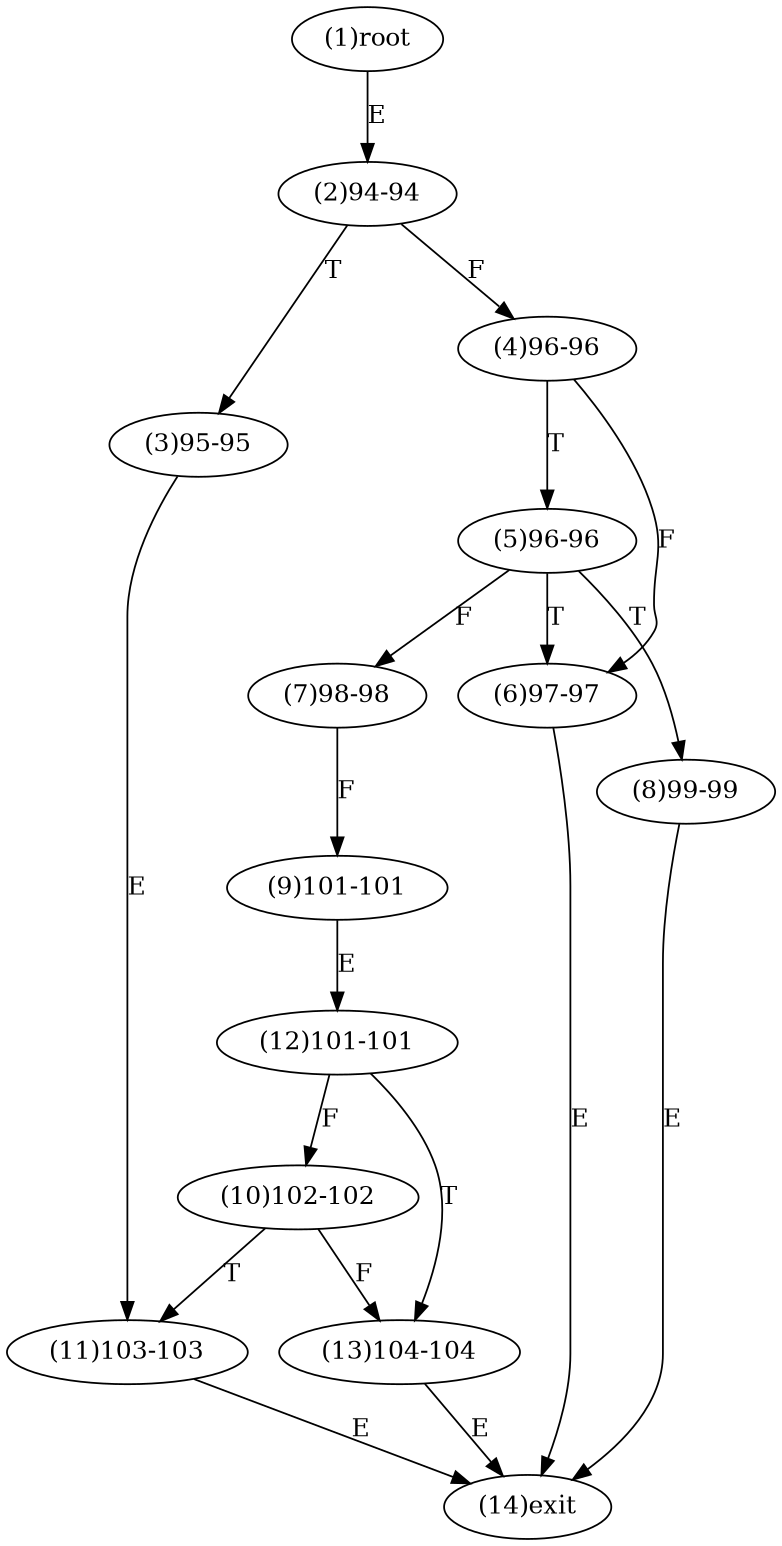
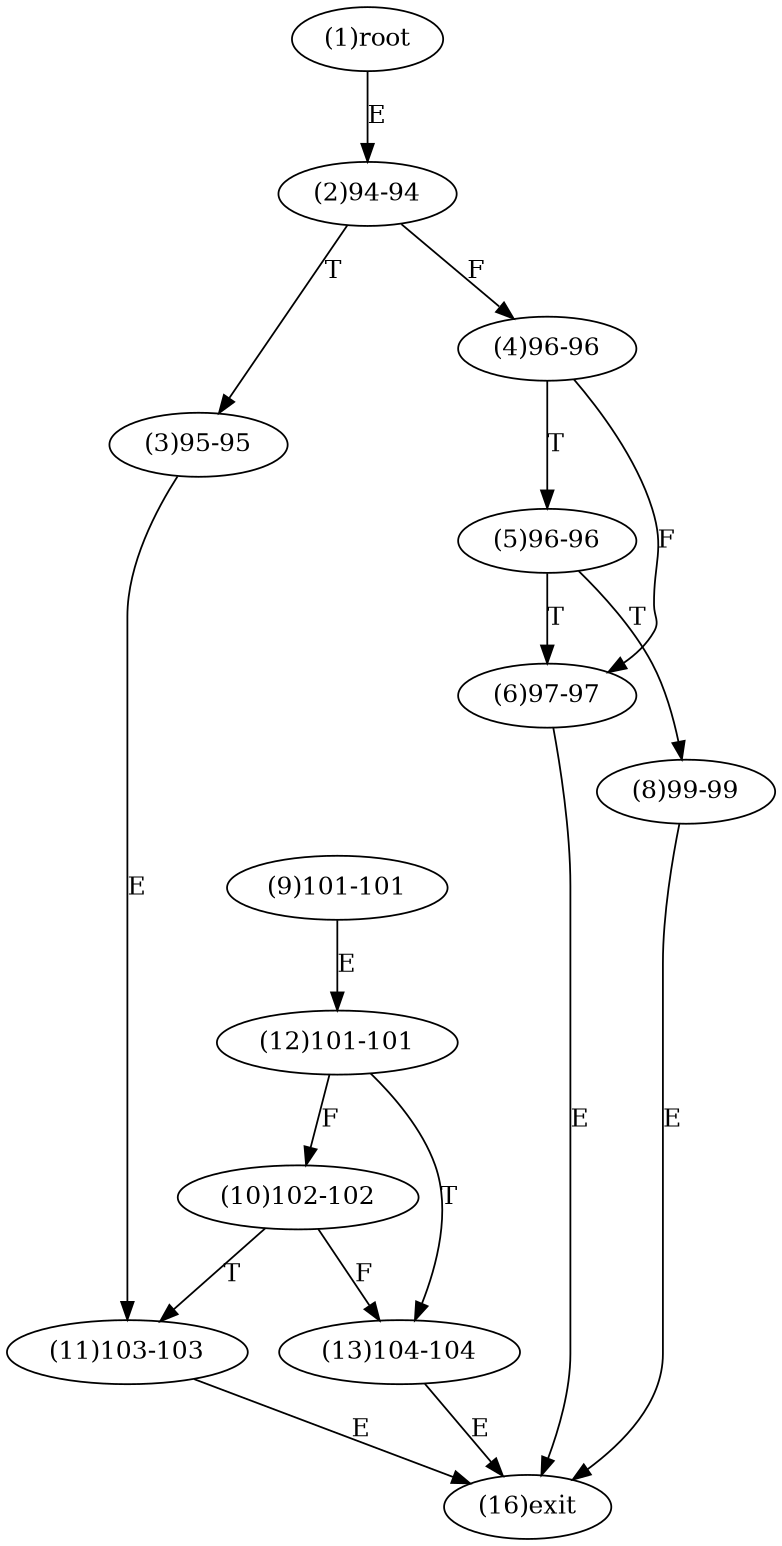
(337, 696) -> none
(528, 1507) -> (528, 1507)
